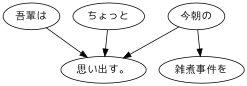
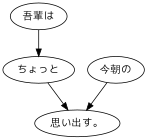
(64, 40) -> (39, 39)
(202, 70) -> none
